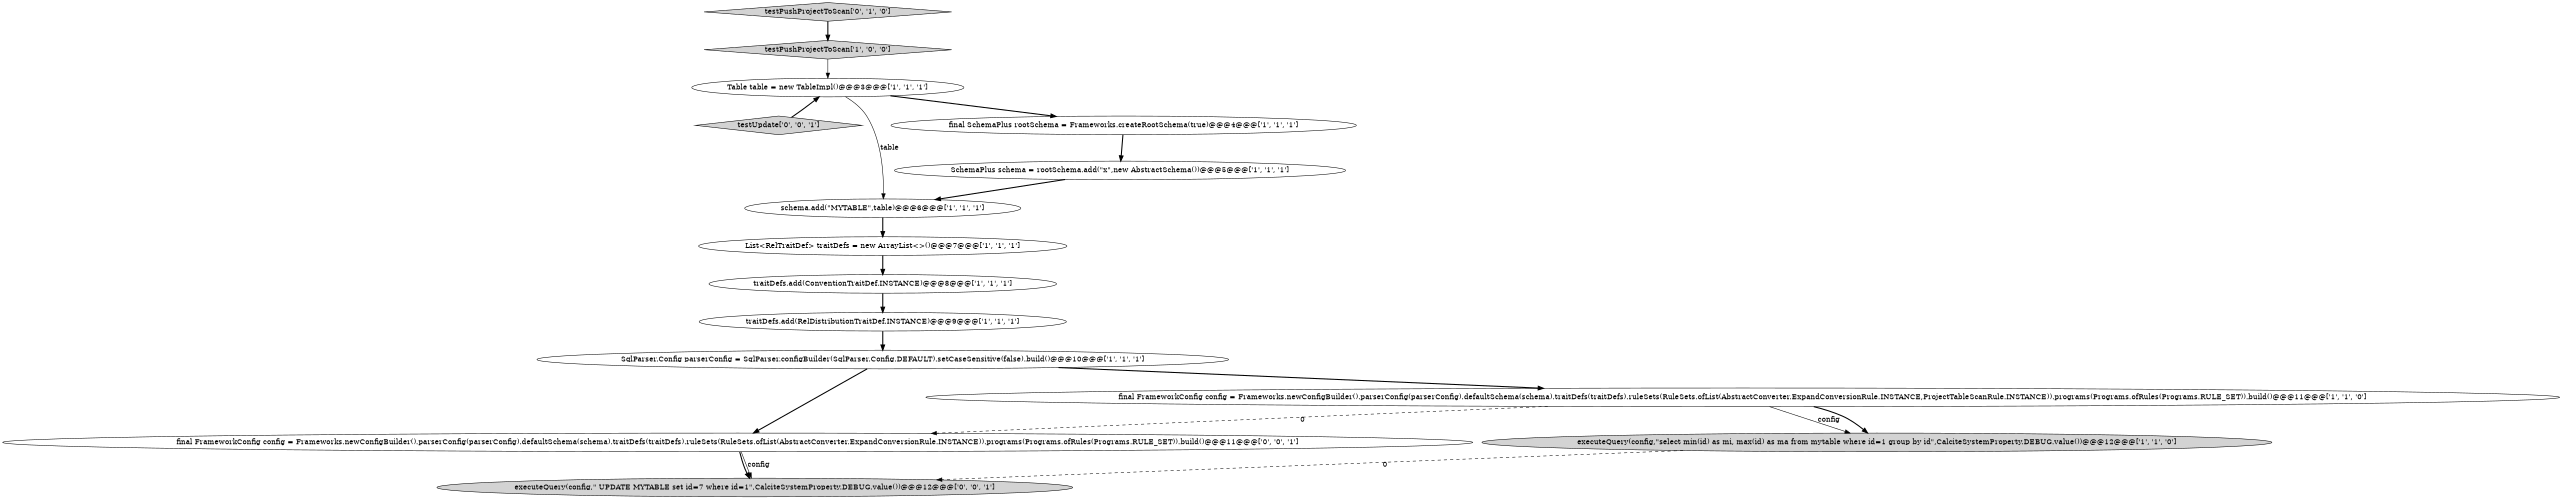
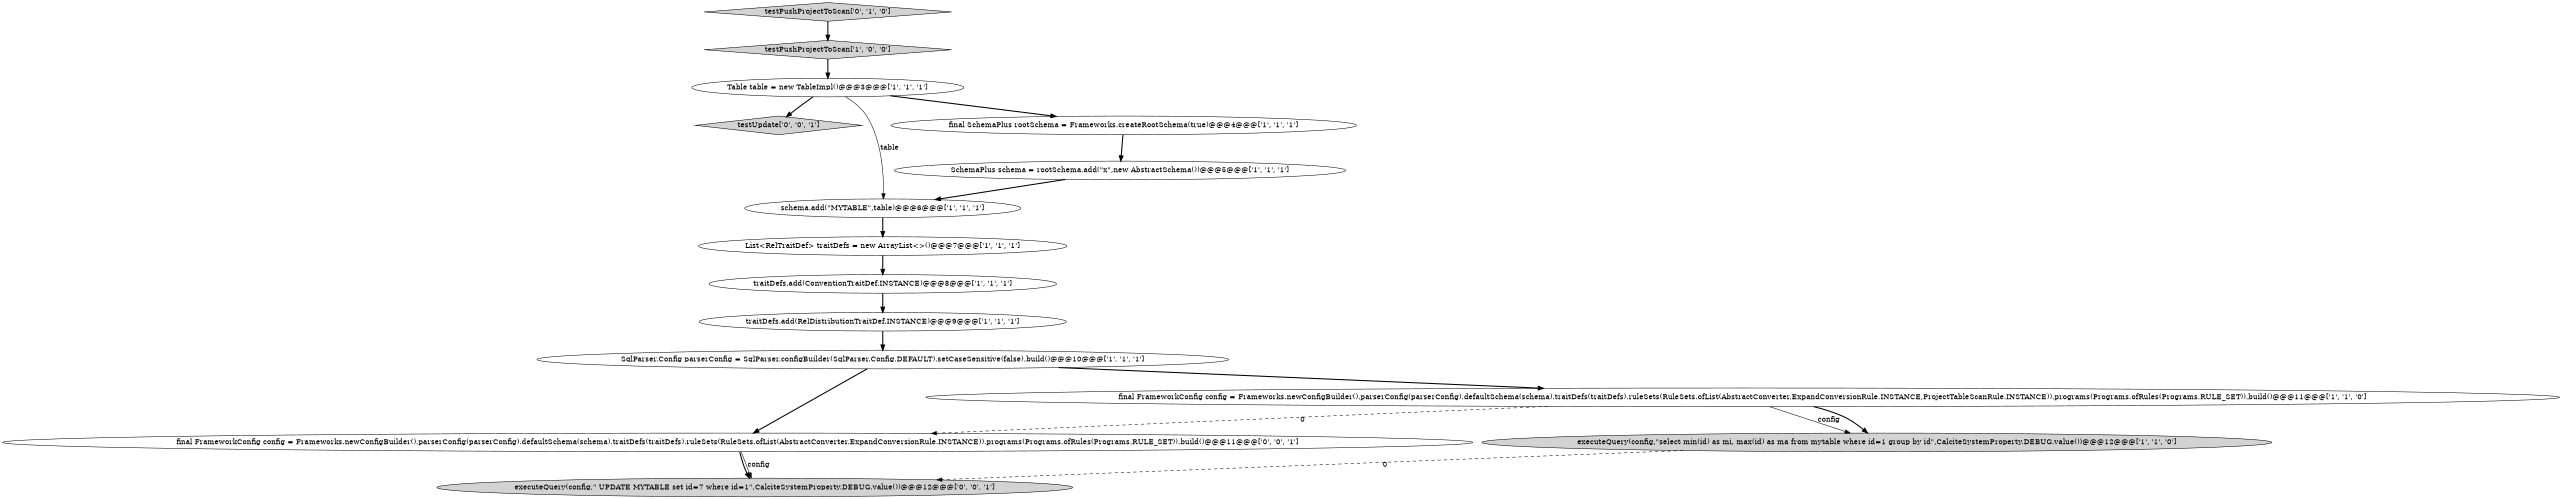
(828, 66) -> (828, 66)
(803, 109) -> (802, 105)
